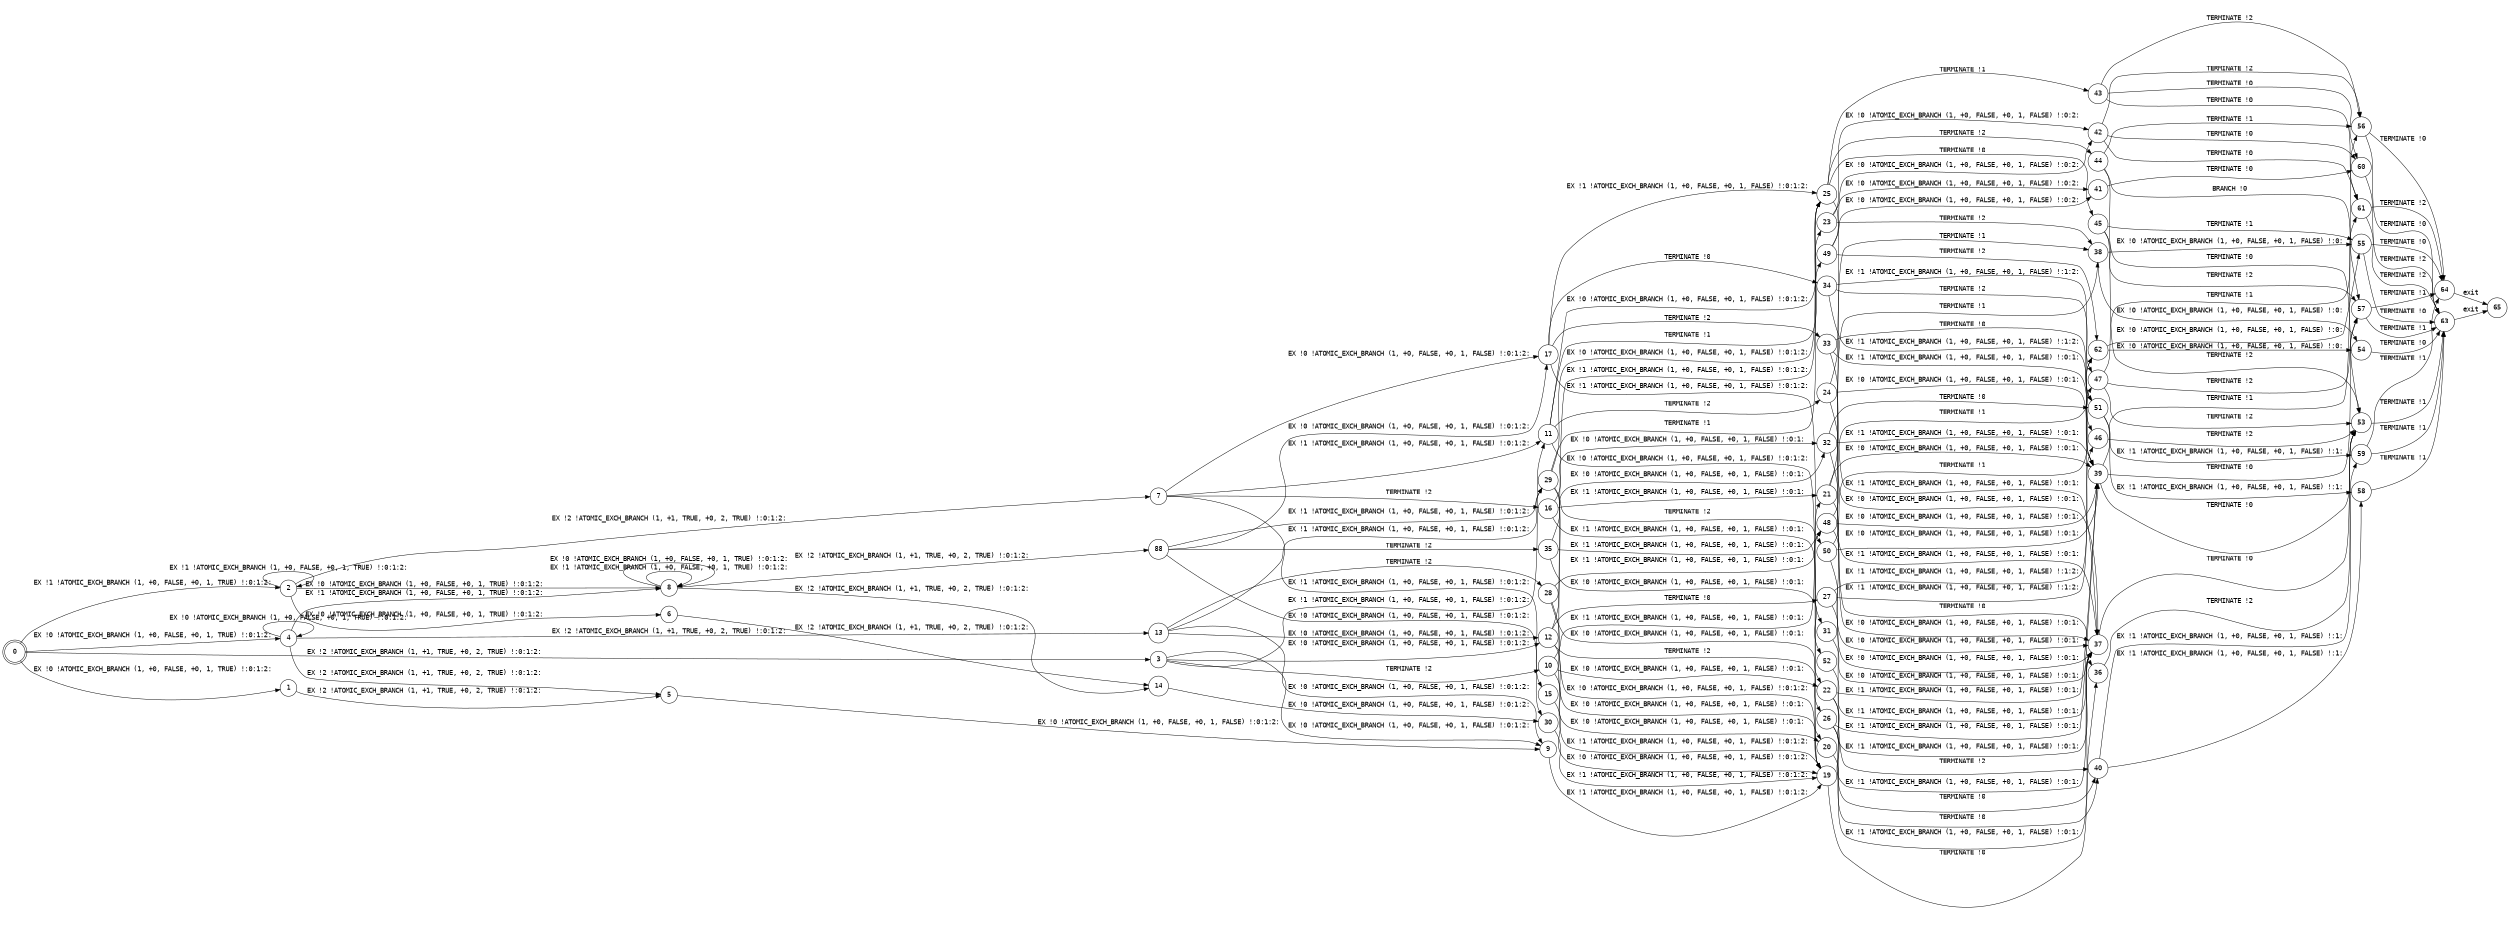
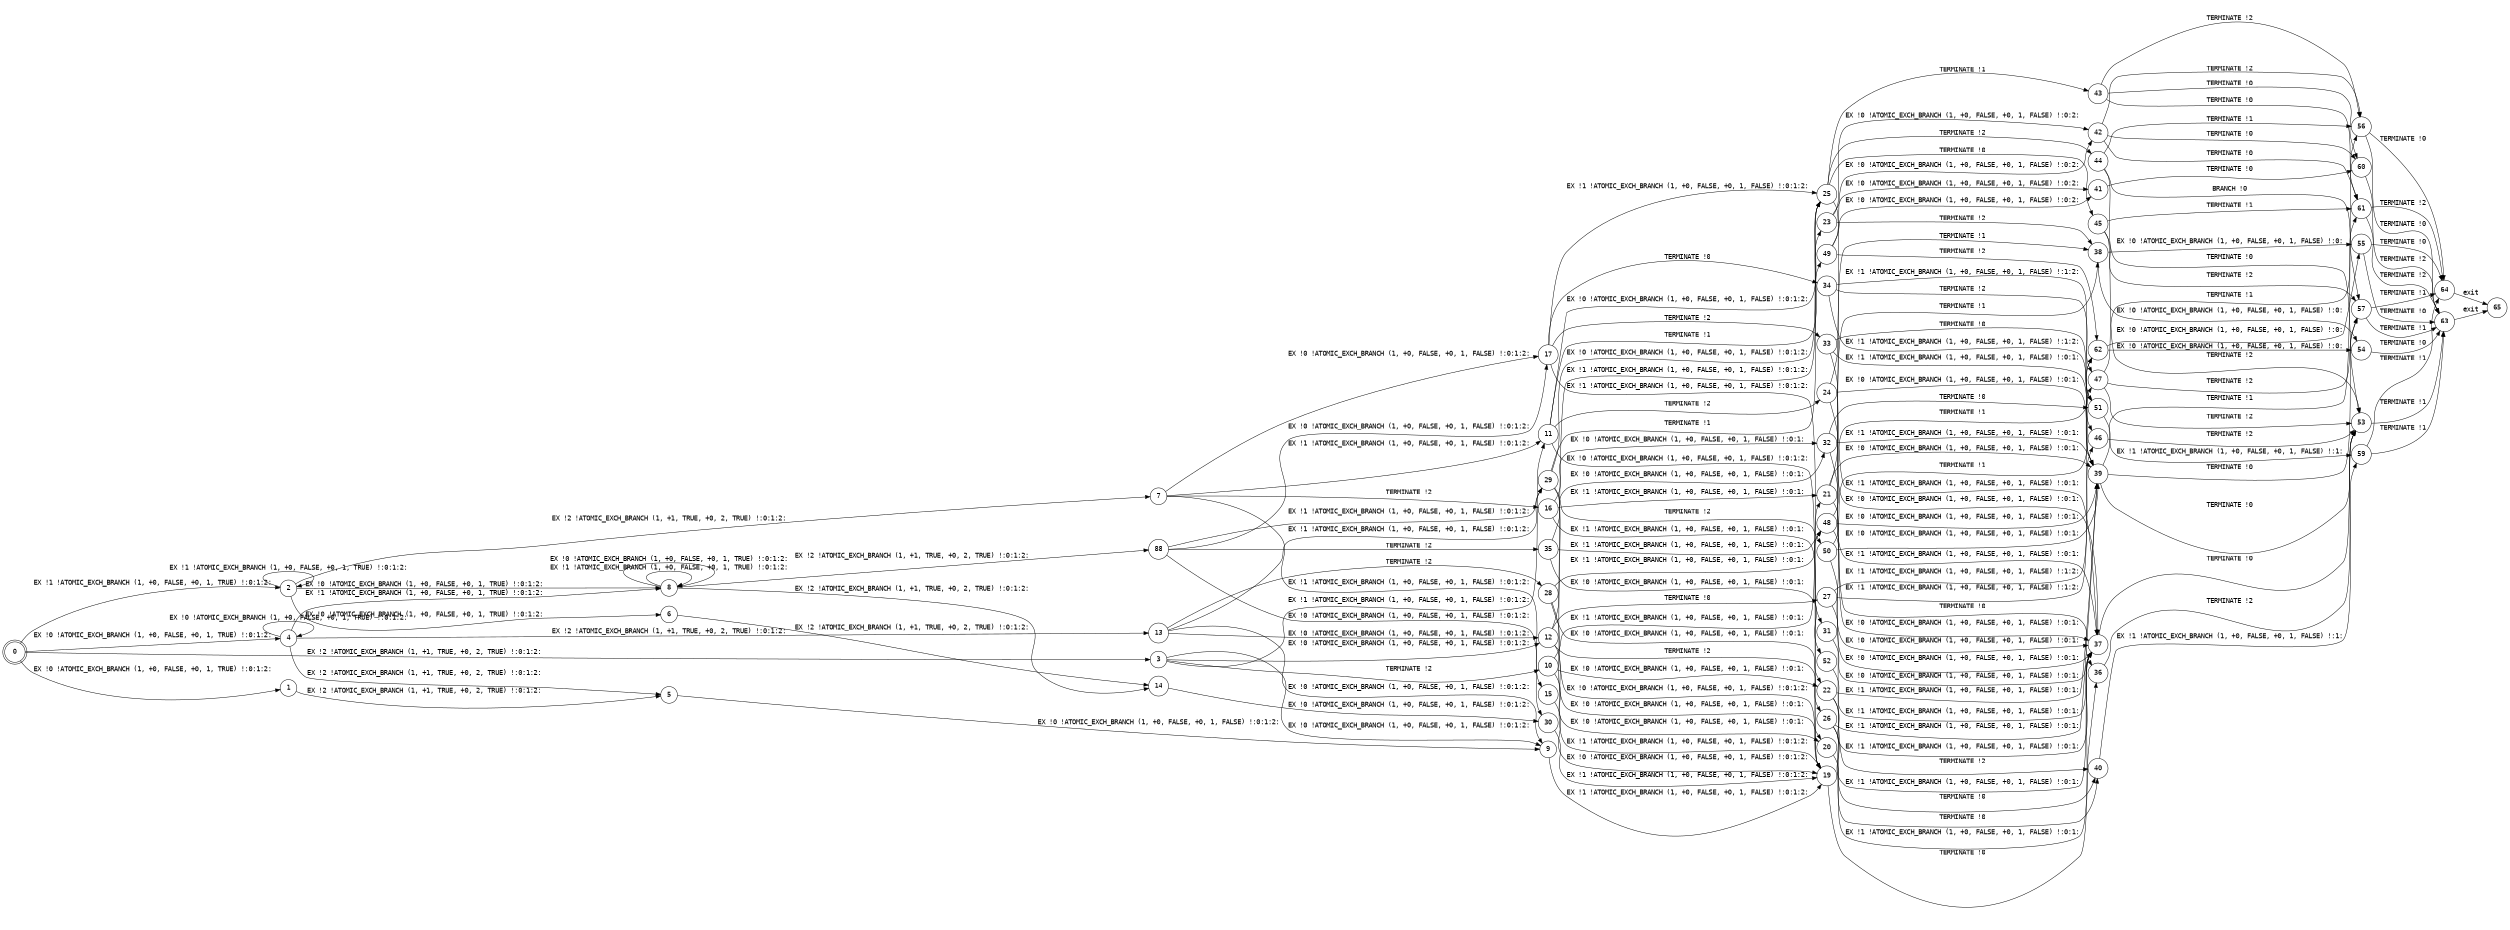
(2228, 230) -> (2227, 212)
(2361, 492) -> none
